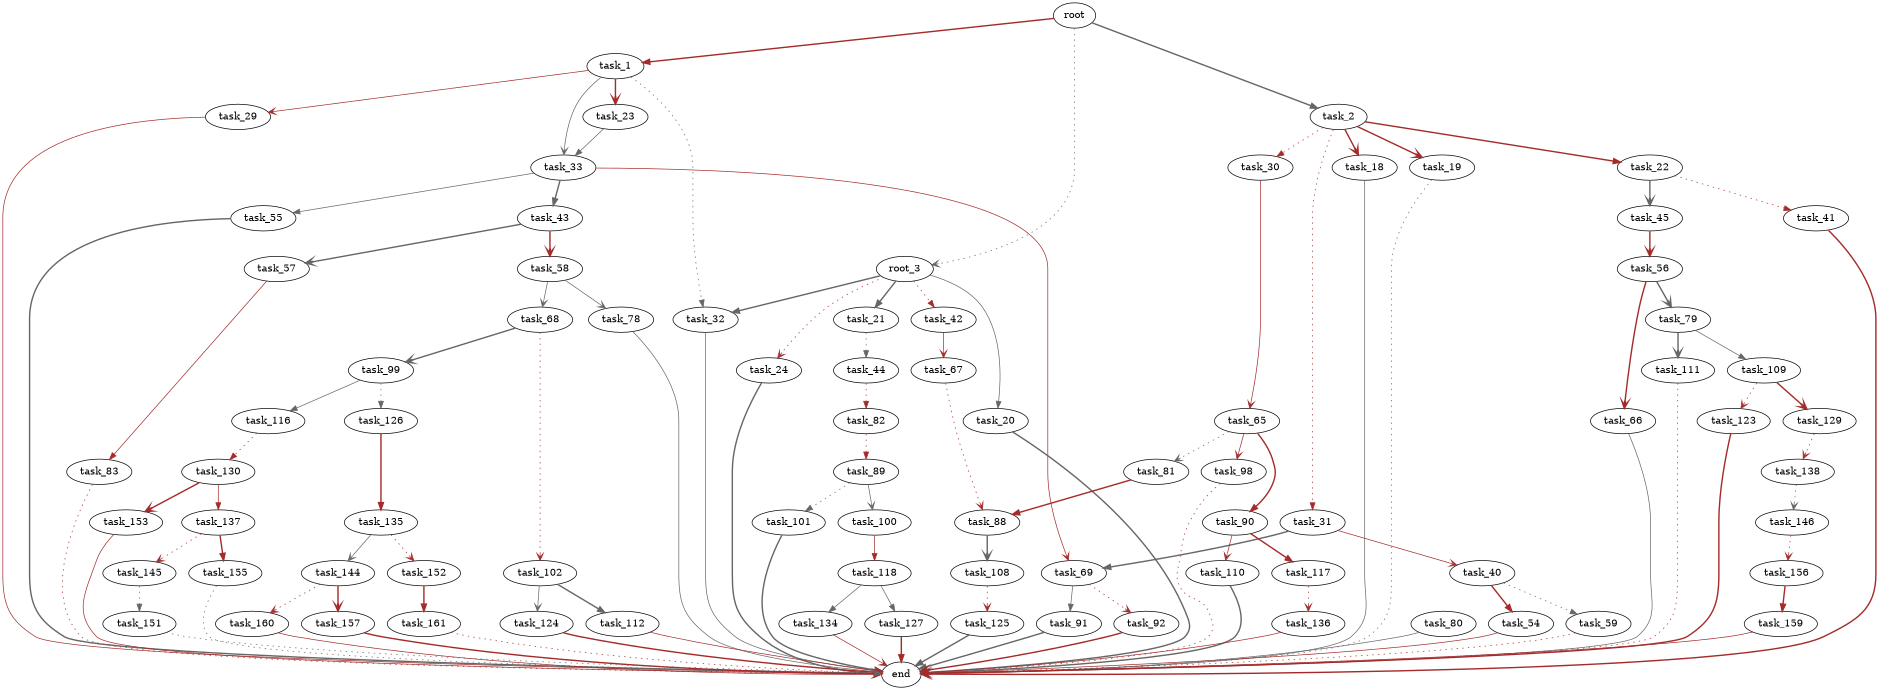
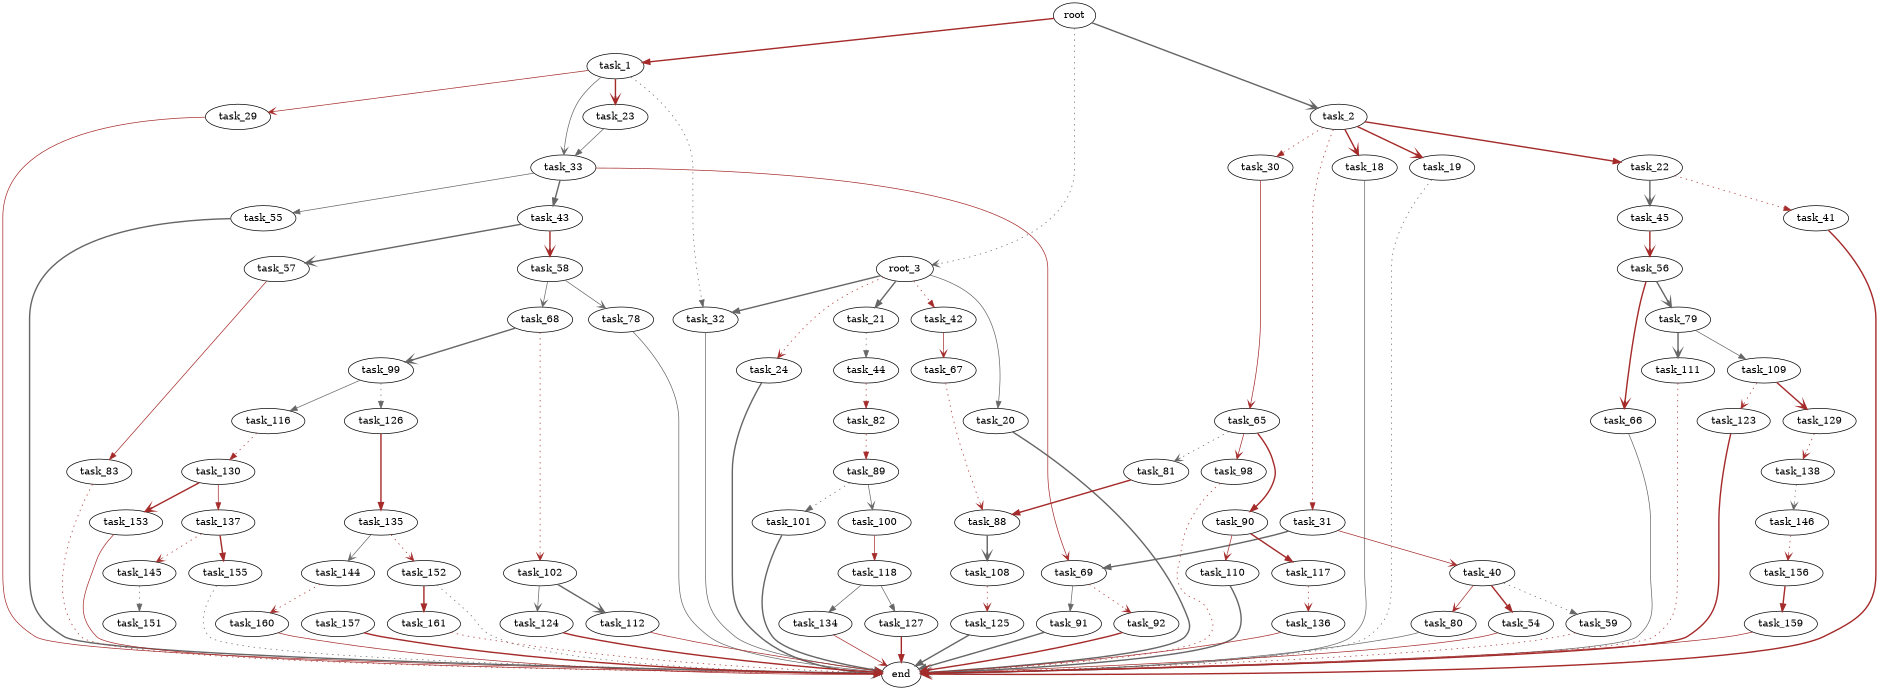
(1201, 64) -> (1201, 64)
(338, 595) -> none
none -> (1465, 596)
(578, 597) -> (578, 597)
(520, 661) -> (576, 656)
